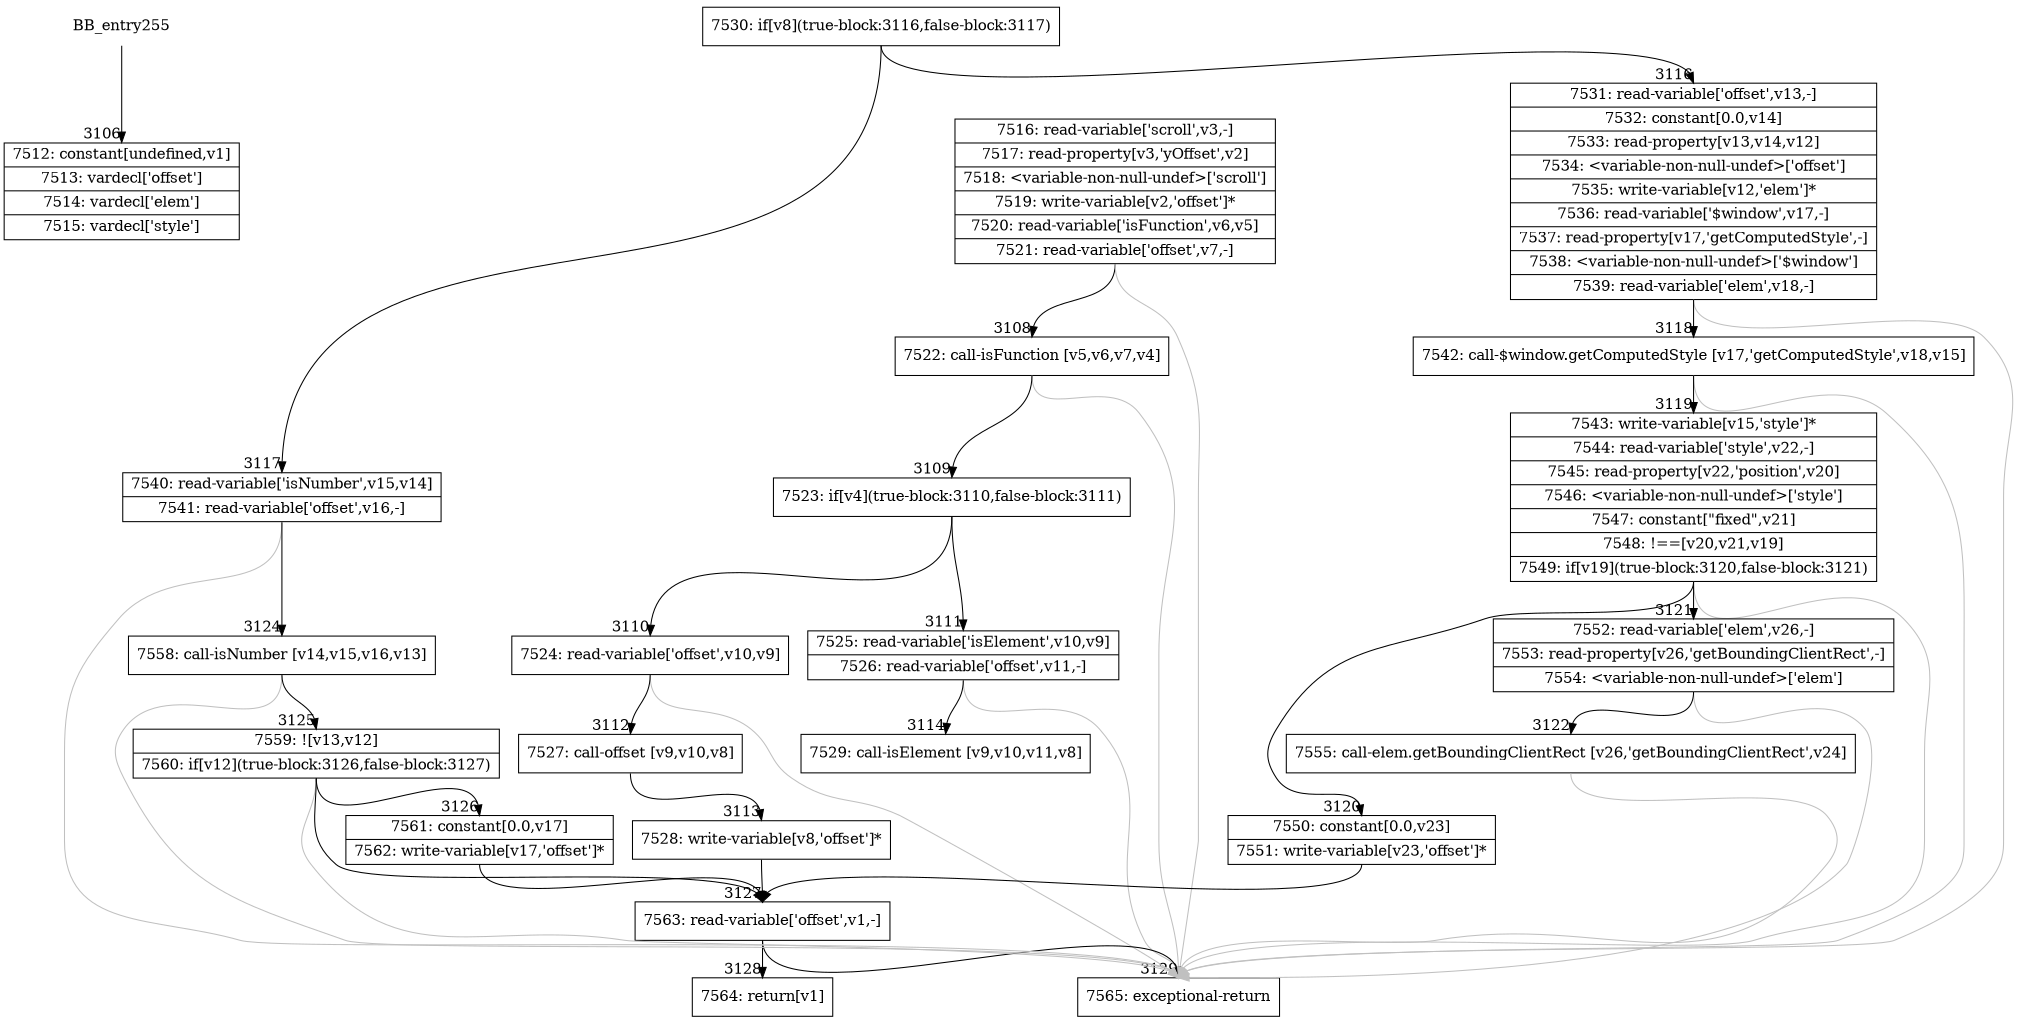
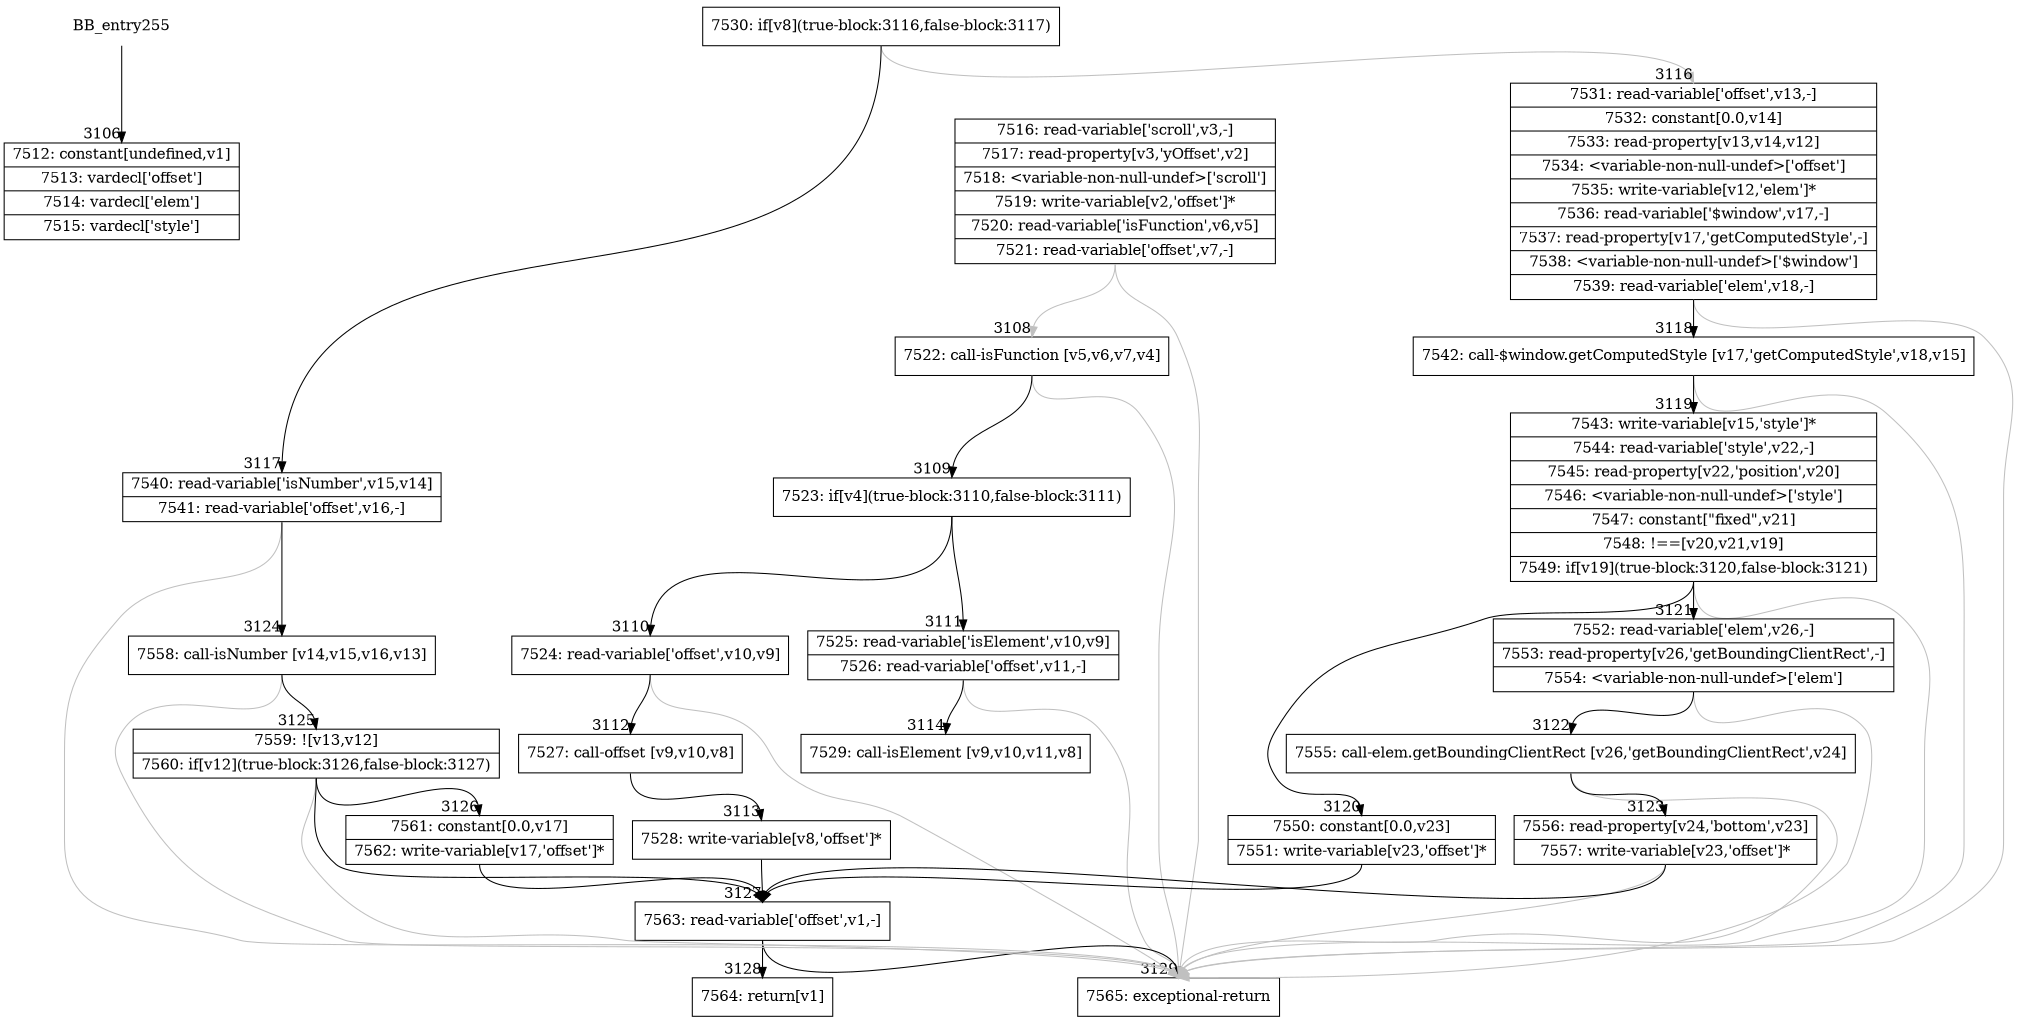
(1283, 65) -> (1283, 65)
(1079, 299) -> (1079, 299)
none -> (1665, 840)
